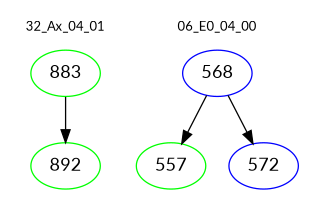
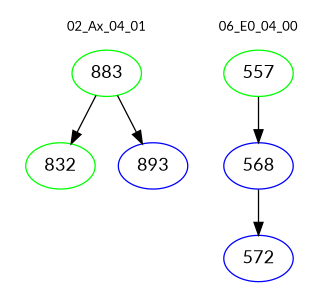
(66, 28) -> (107, 28)
(197, 114) -> (259, 113)
(66, 166) -> (60, 166)
none -> (153, 166)
